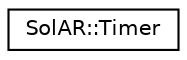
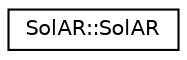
(94, 30) -> (94, 30)
